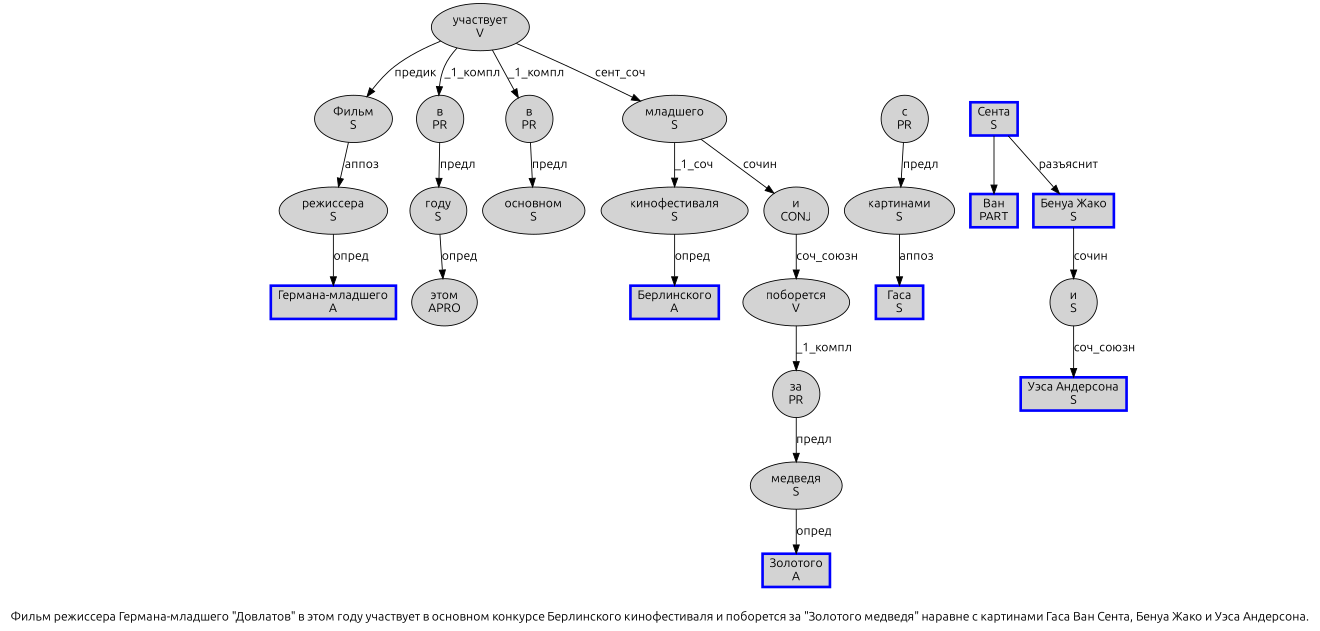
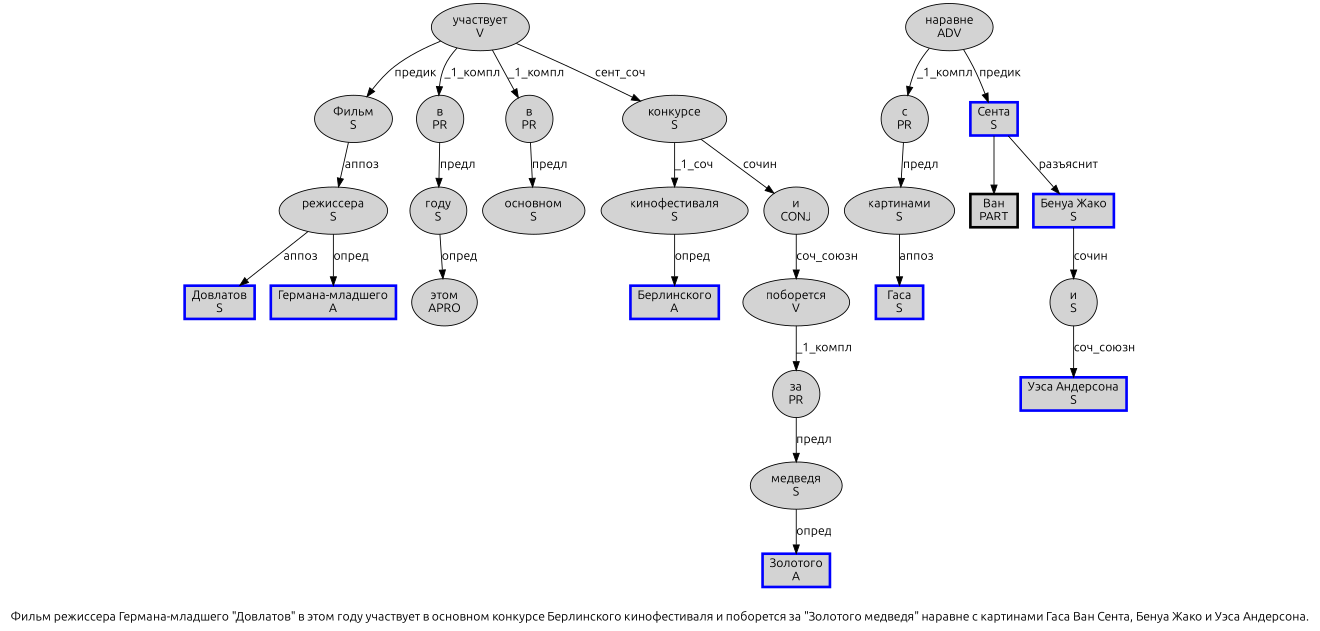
none -> (949, 27)
(675, 119) -> (675, 119)
(994, 211) -> (994, 211)
none -> (220, 302)
